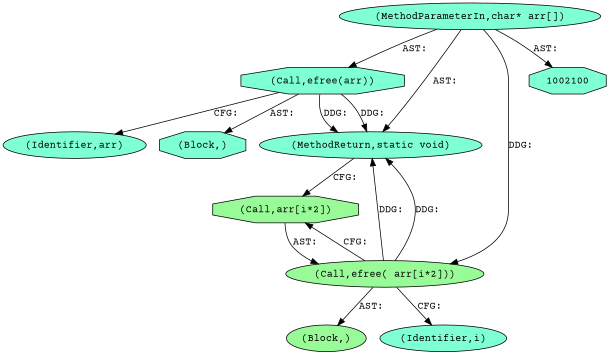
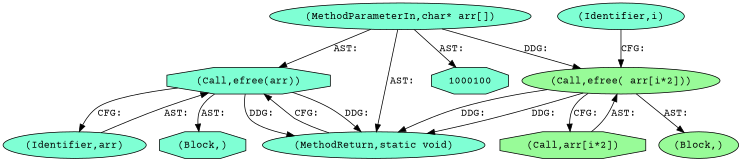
(568, 81) -> (470, 81)
none -> (150, 112)
(331, 175) -> (297, 120)
(412, 304) -> (621, 45)
